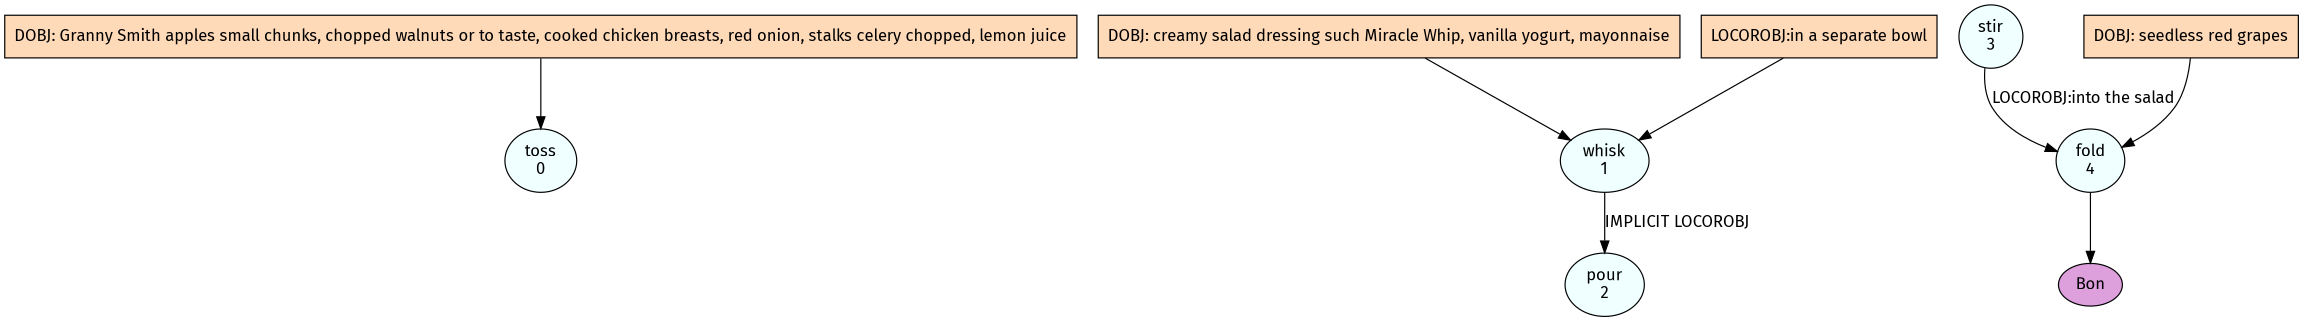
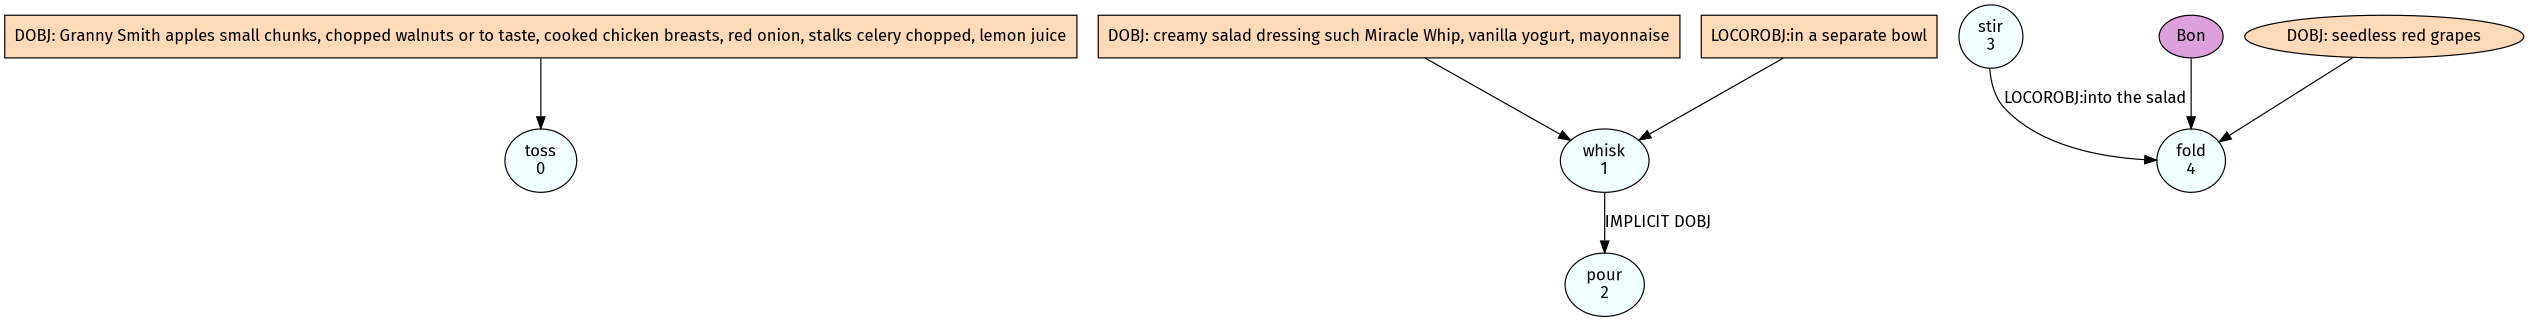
(2191, 37) -> (2384, 37)
(2090, 222) -> (2191, 88)
(1678, 223) -> (1659, 223)
